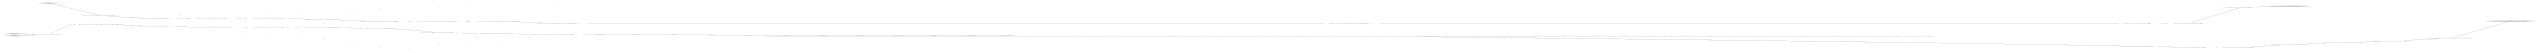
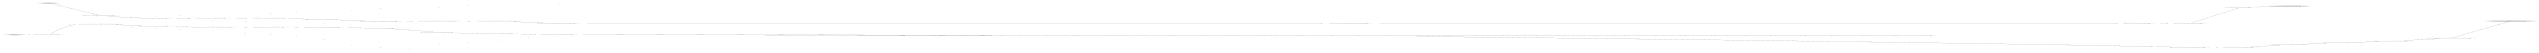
(15, 36) -> none
